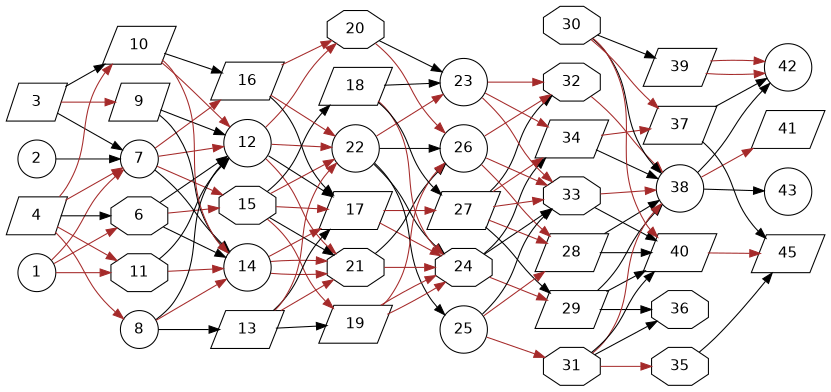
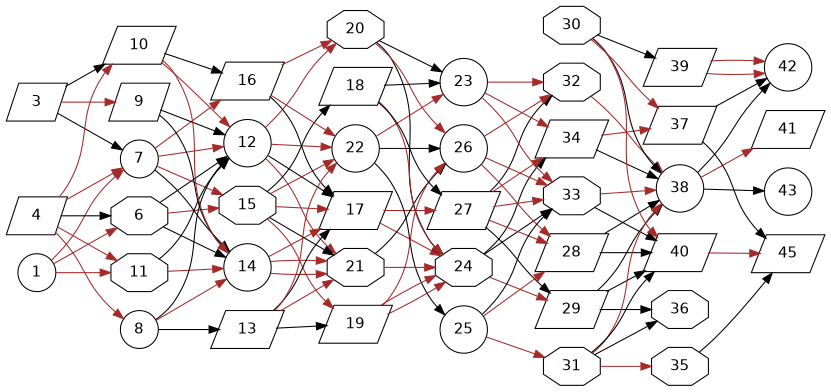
(37, 159) -> none
(406, 205) -> (410, 132)
